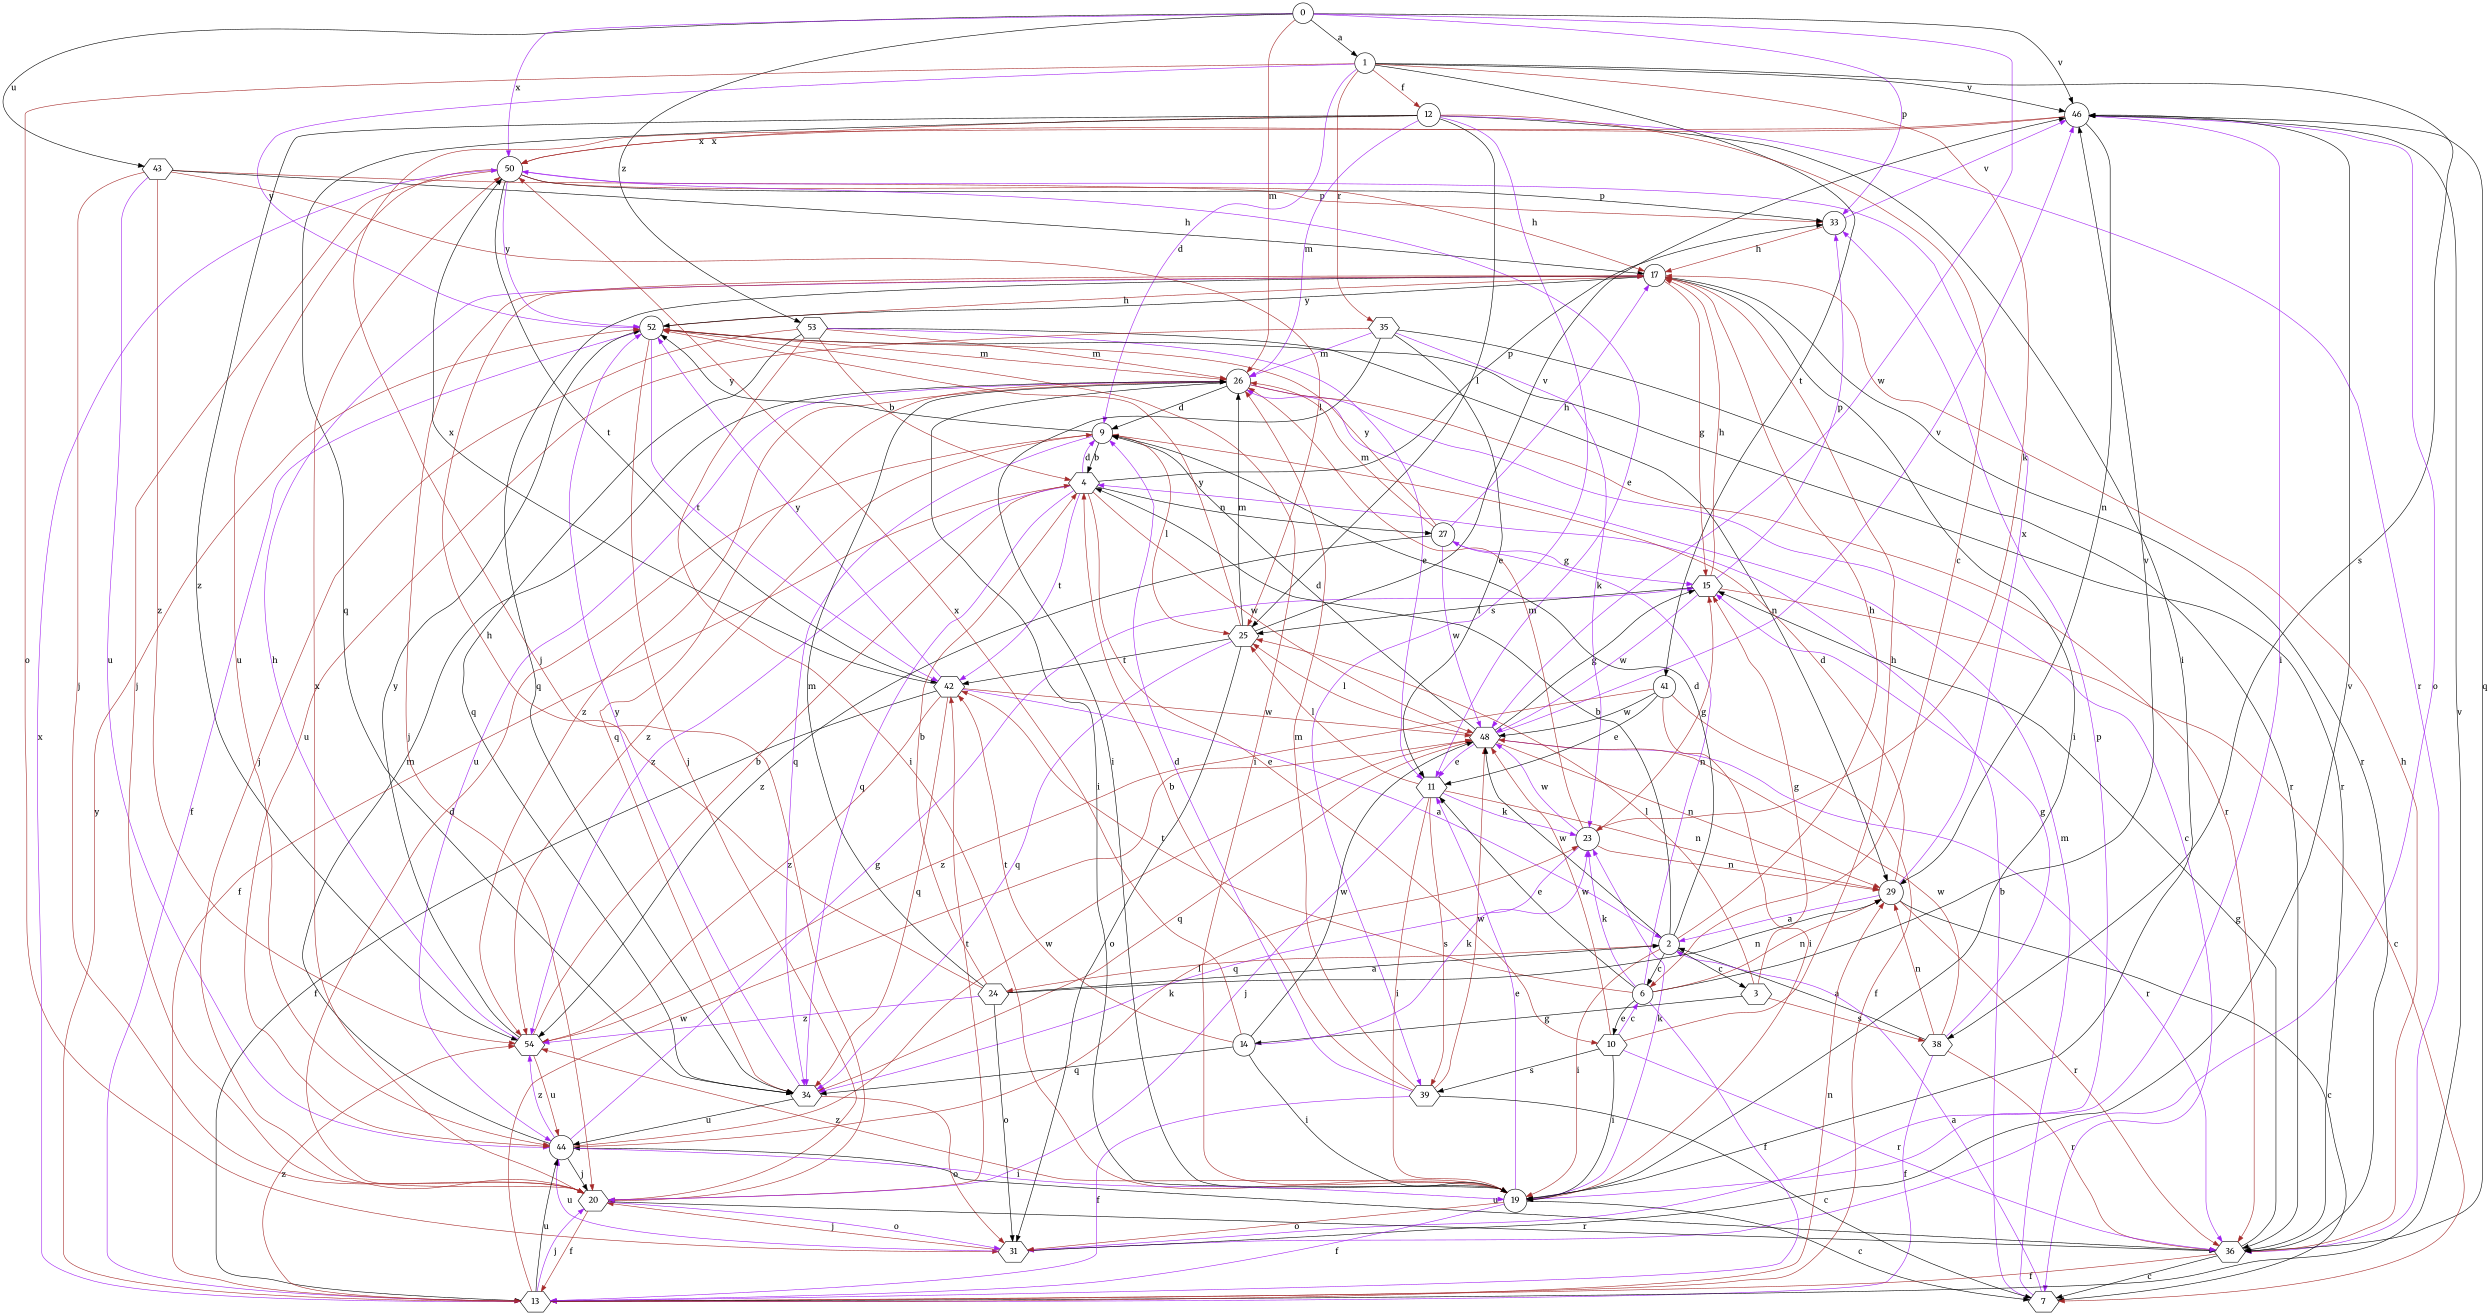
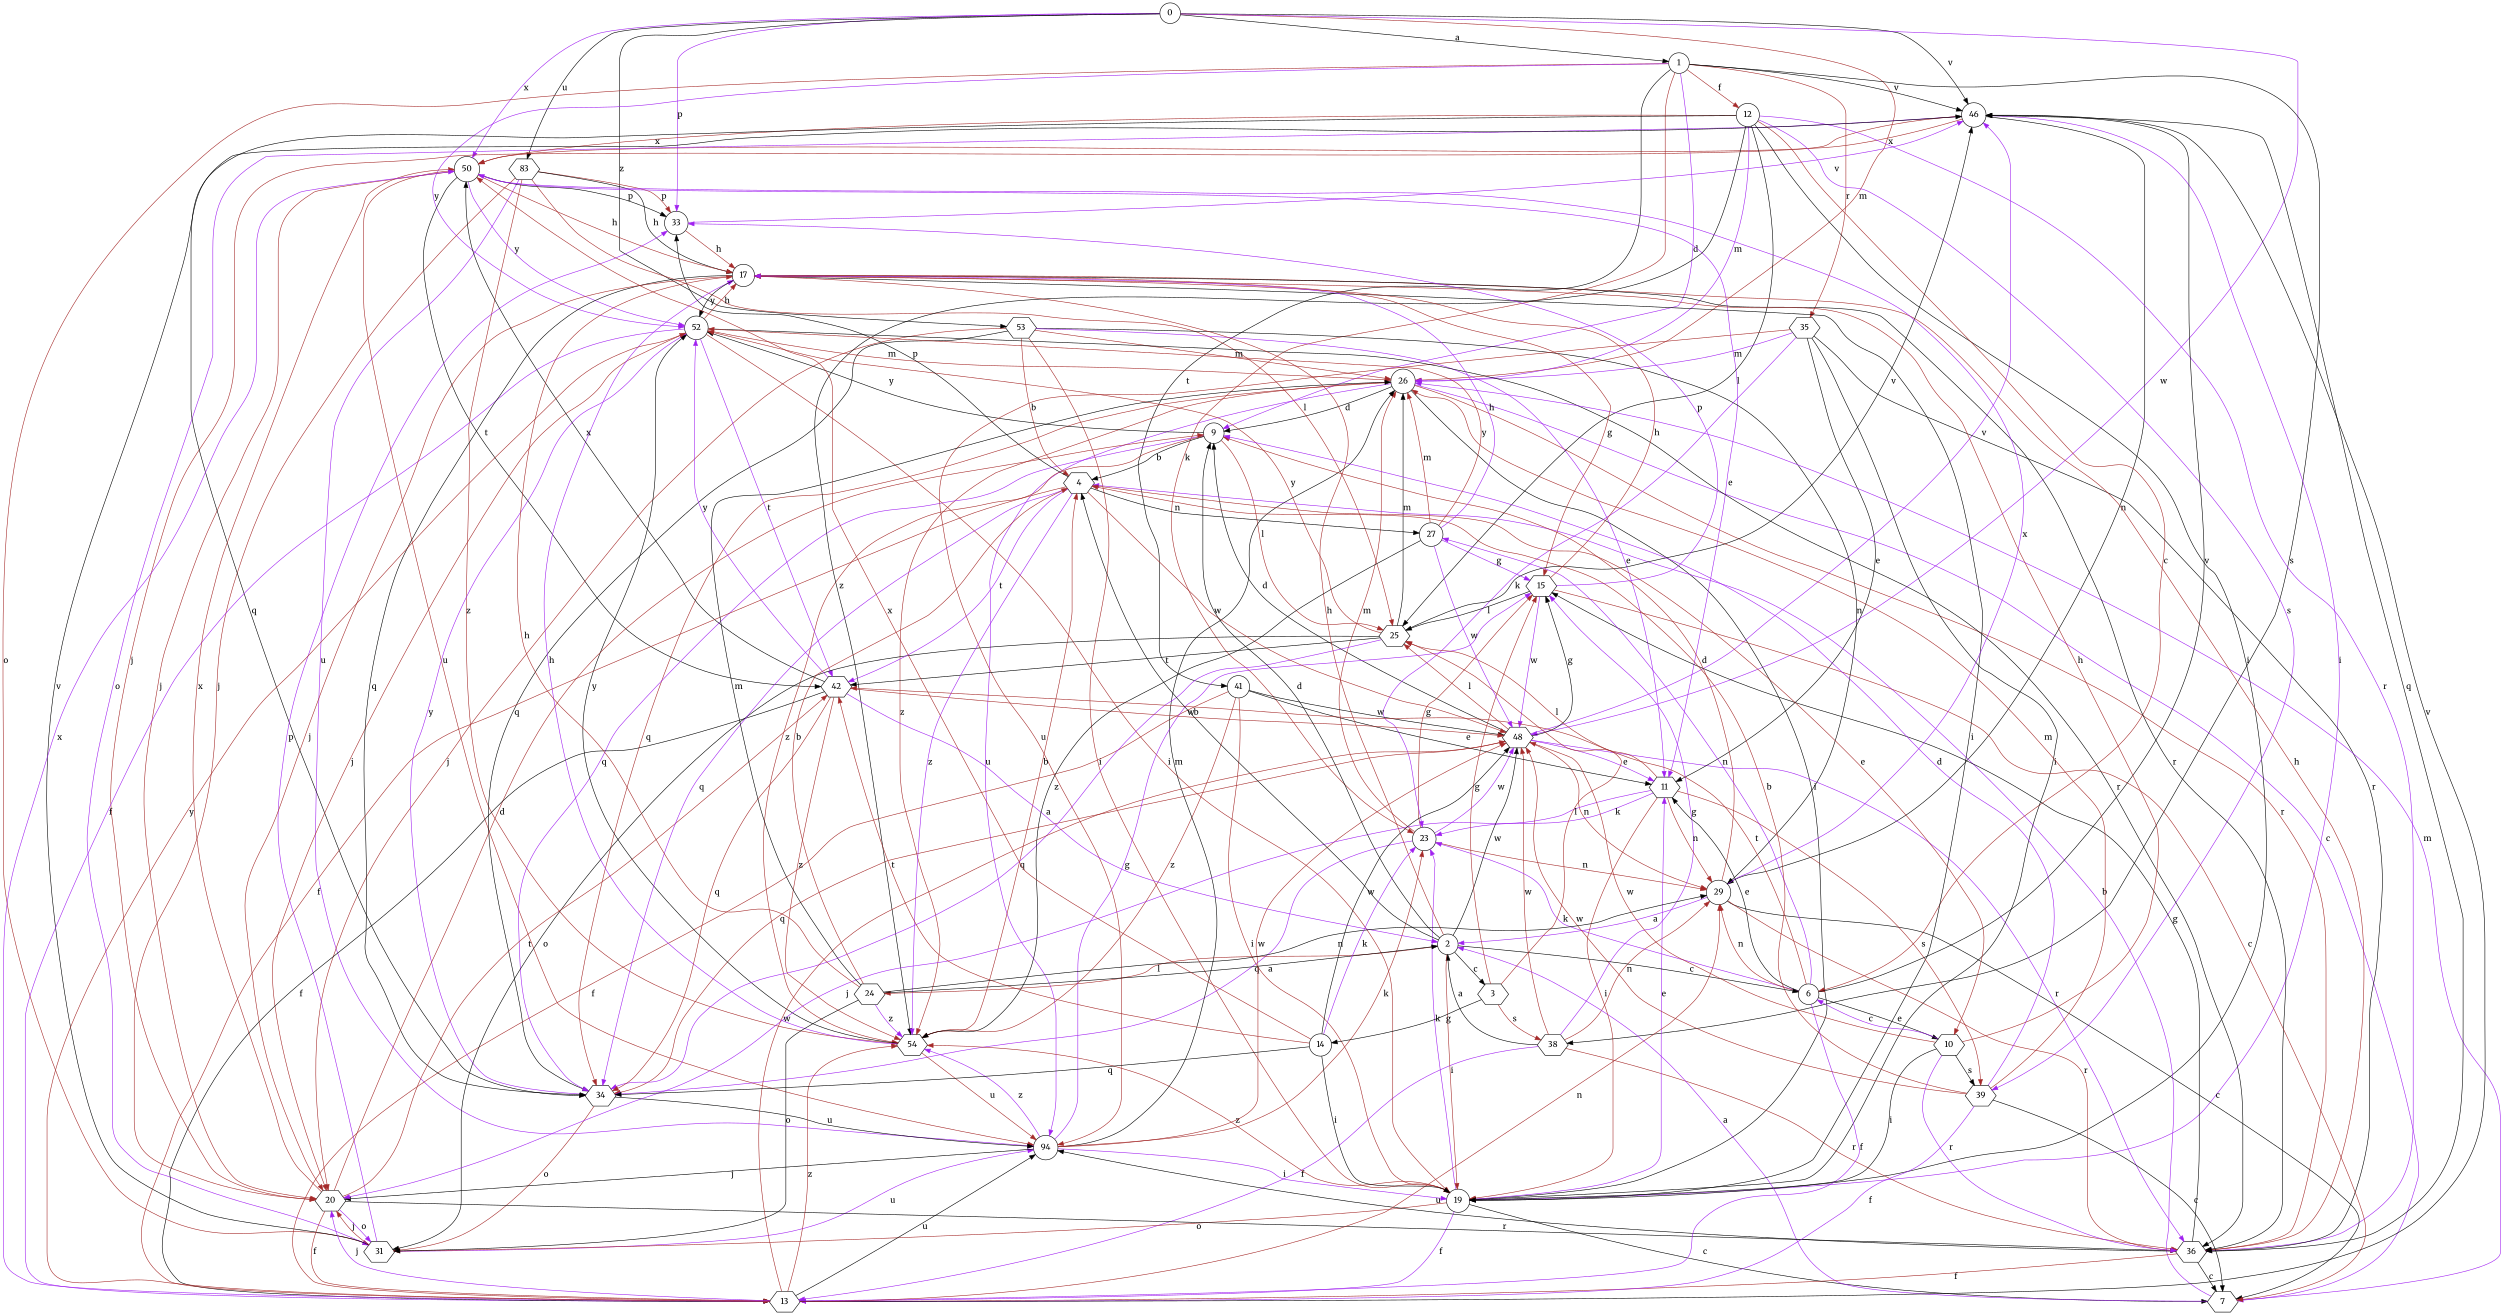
(158, 169) -> (524, 169)
(1084, 458) -> none
(561, 1148) -> (1046, 1148)
